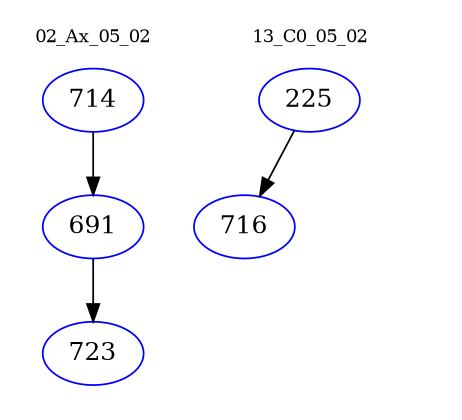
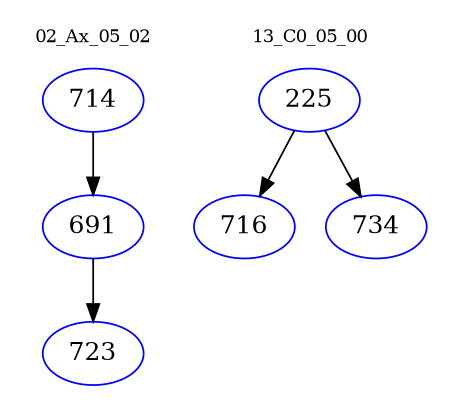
(310, 38) -> (310, 38)
none -> (376, 227)
